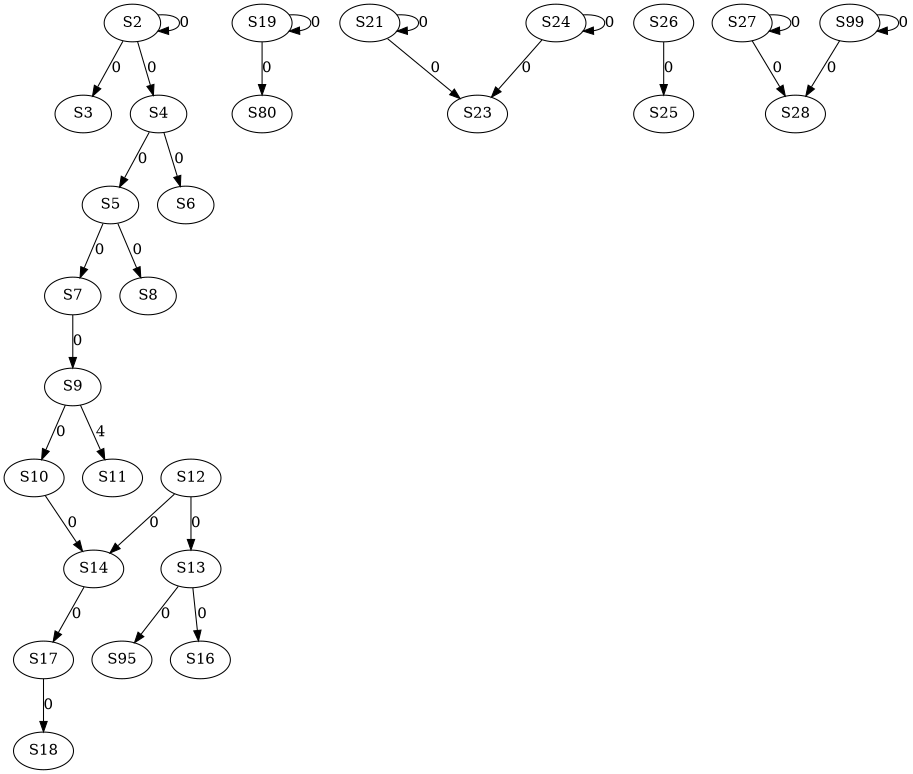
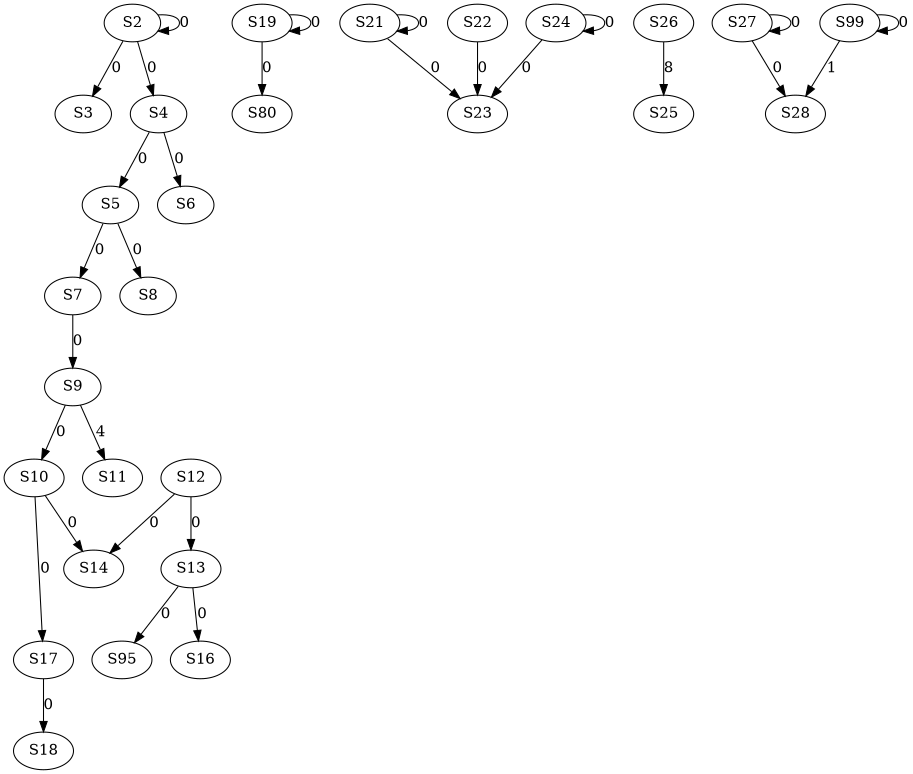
none -> (478, 23)
(669, 69) -> (669, 69)
(832, 69) -> (832, 69)
(71, 610) -> (39, 564)
